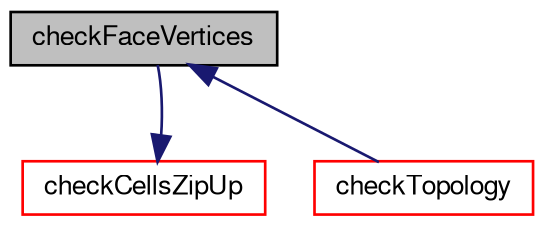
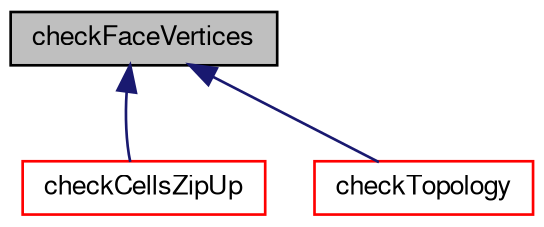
(162, 100) -> (126, 127)
